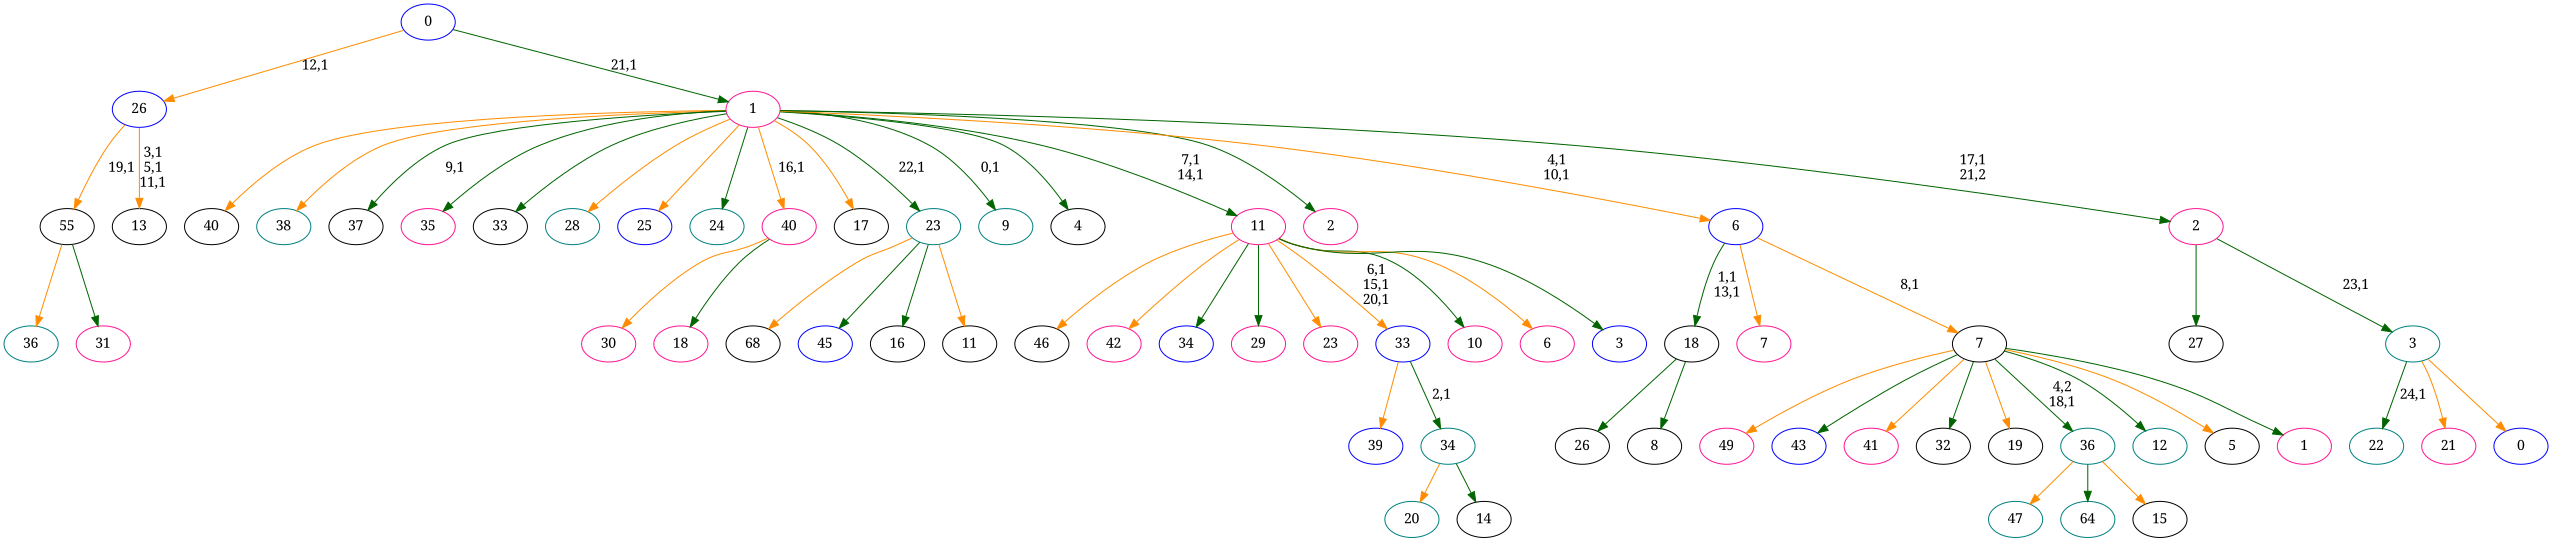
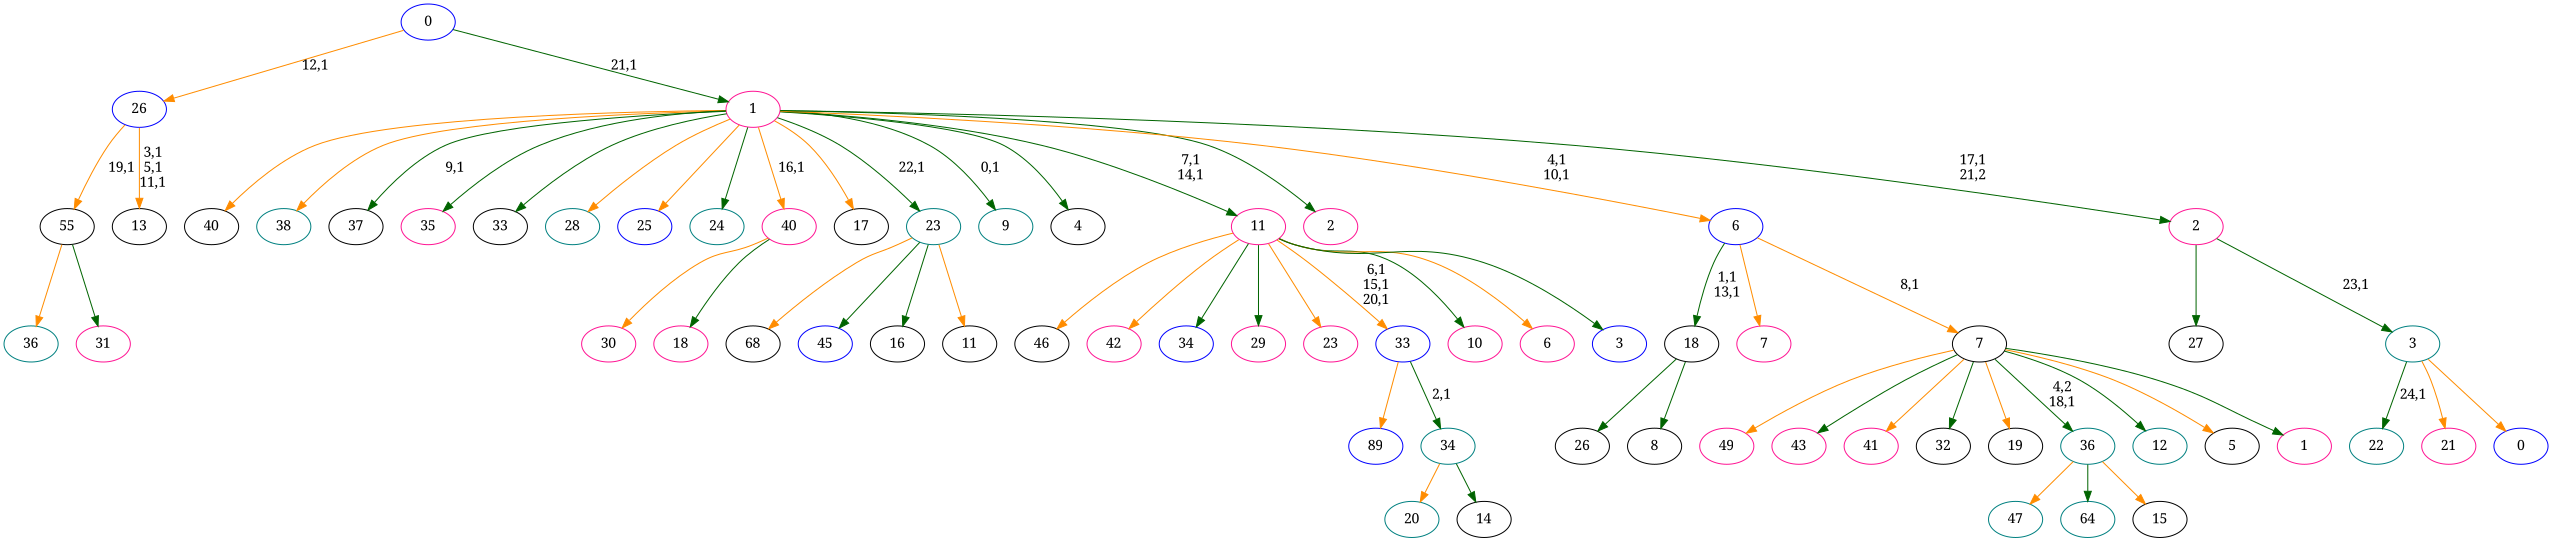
(1376, 446) -> (1376, 446)
(1799, 446) -> (1799, 446)
